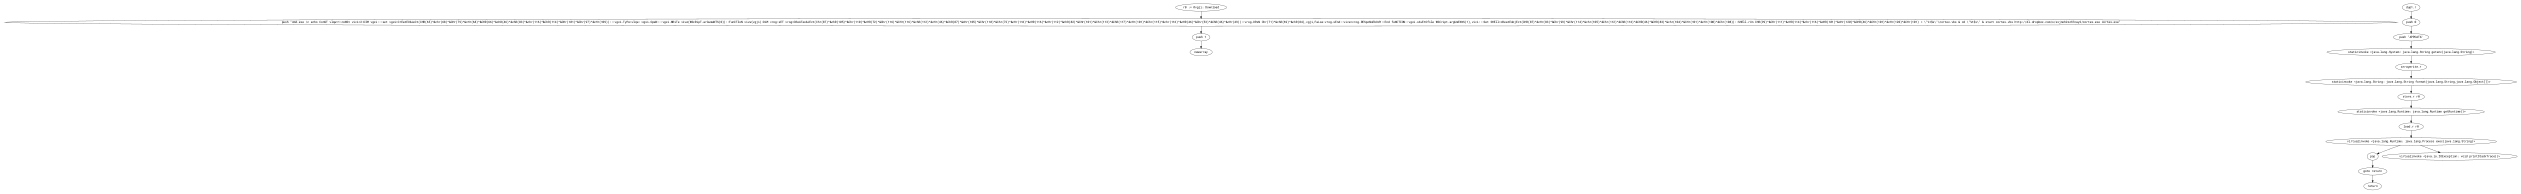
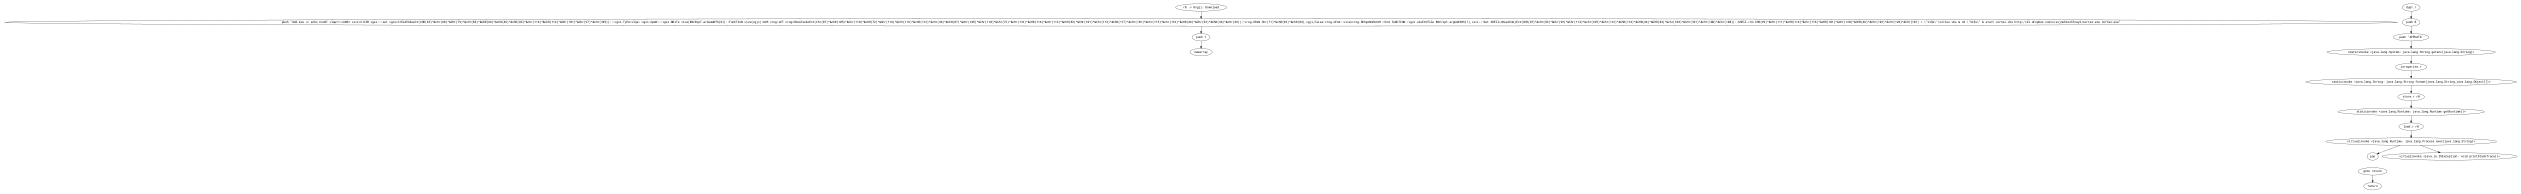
(2373, 163) -> none
